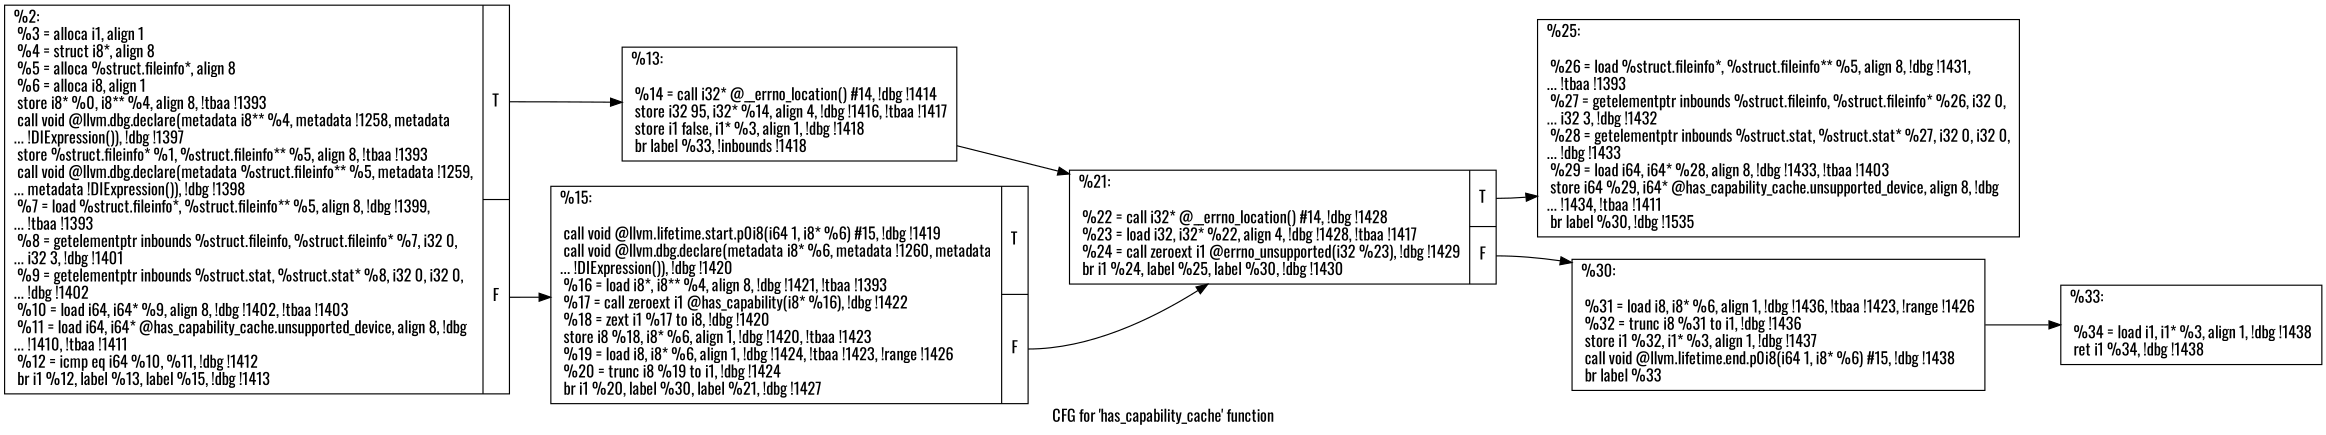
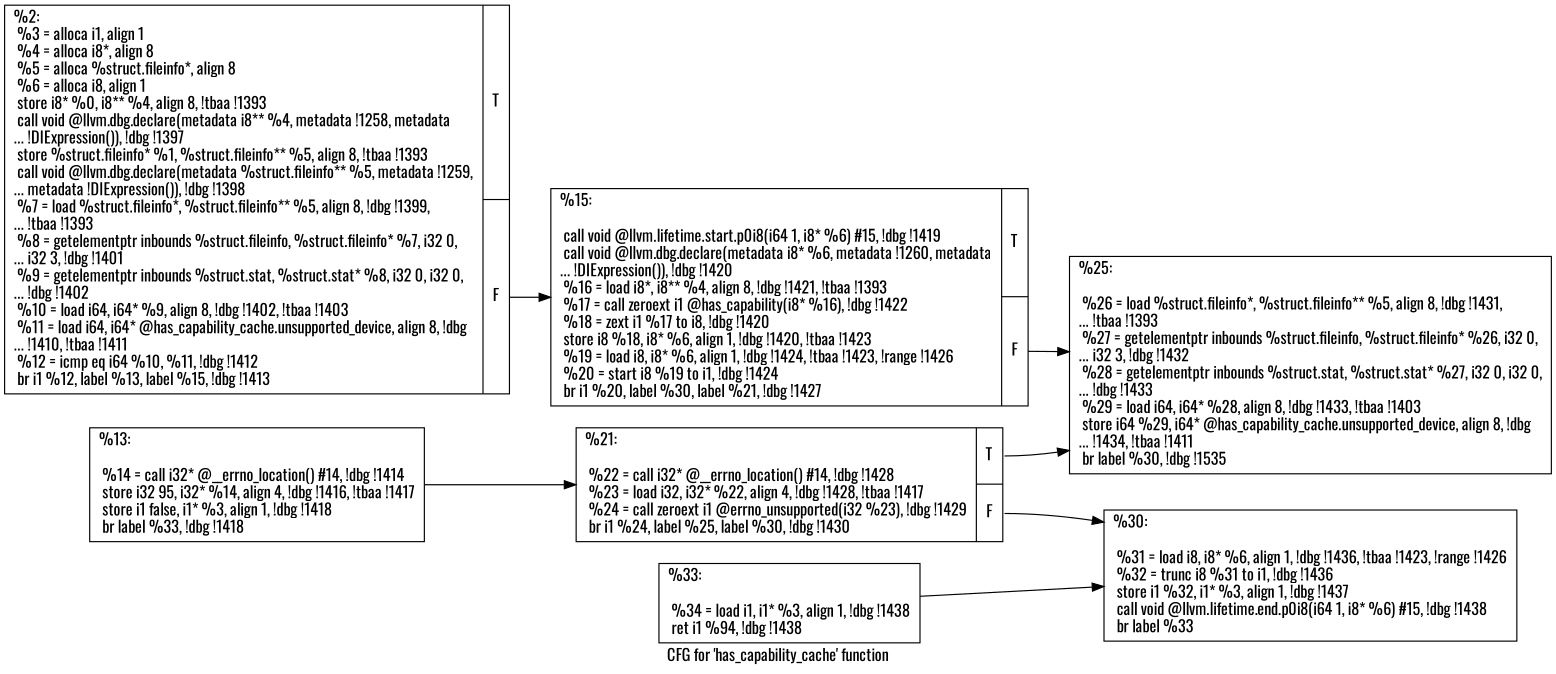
(85, 52) -> (84, 52)
(560, 102) -> none
(719, 147) -> (172, 528)
(2017, 325) -> (1006, 592)
(1117, 331) -> (1043, 351)
(2137, 351) -> (735, 629)
(671, 373) -> (669, 375)
